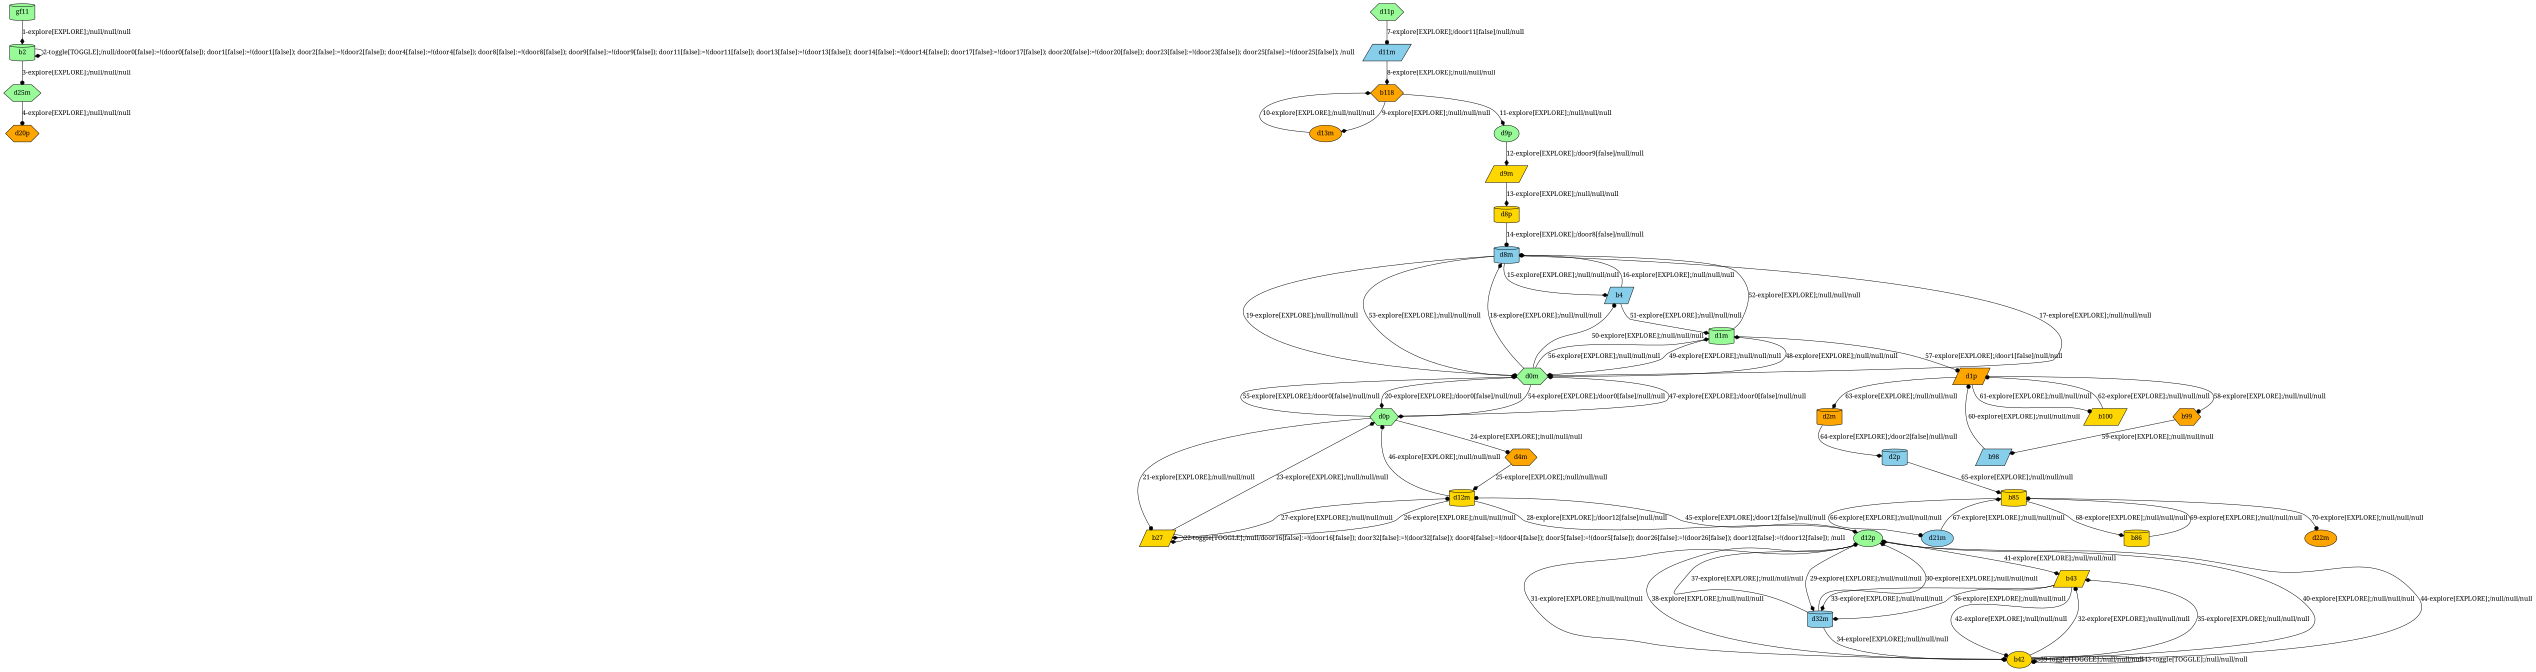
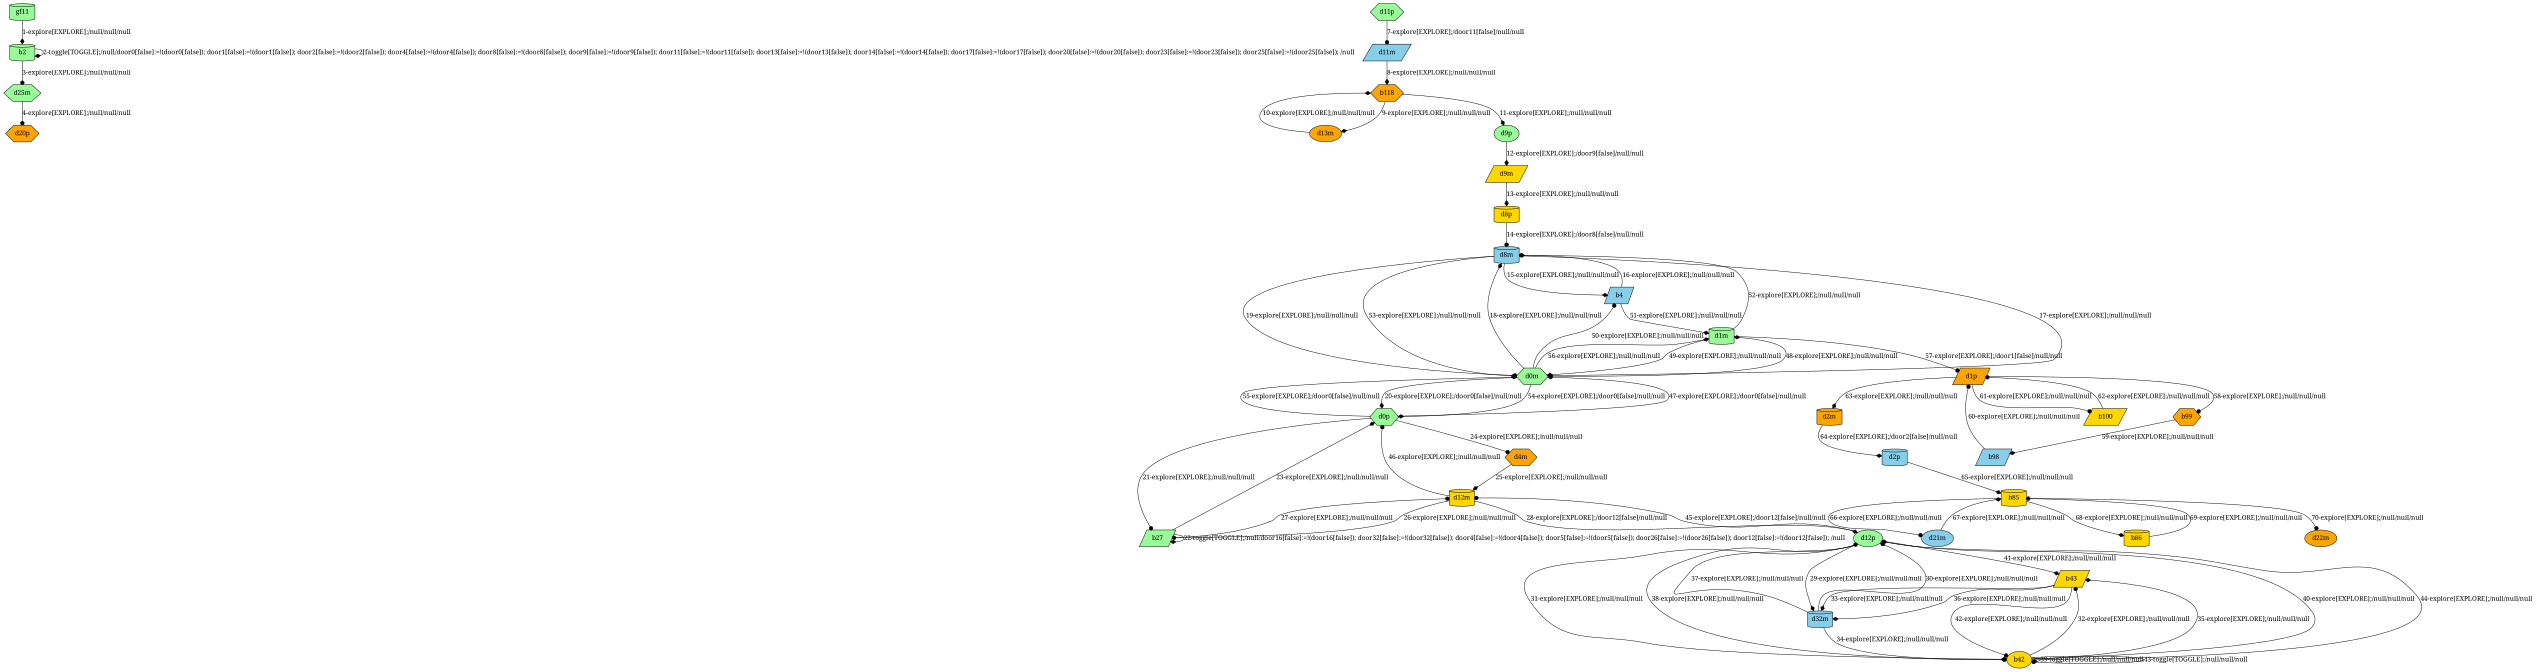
(1315, 533) -> (1315, 533)
(1158, 538) -> (1158, 538)
